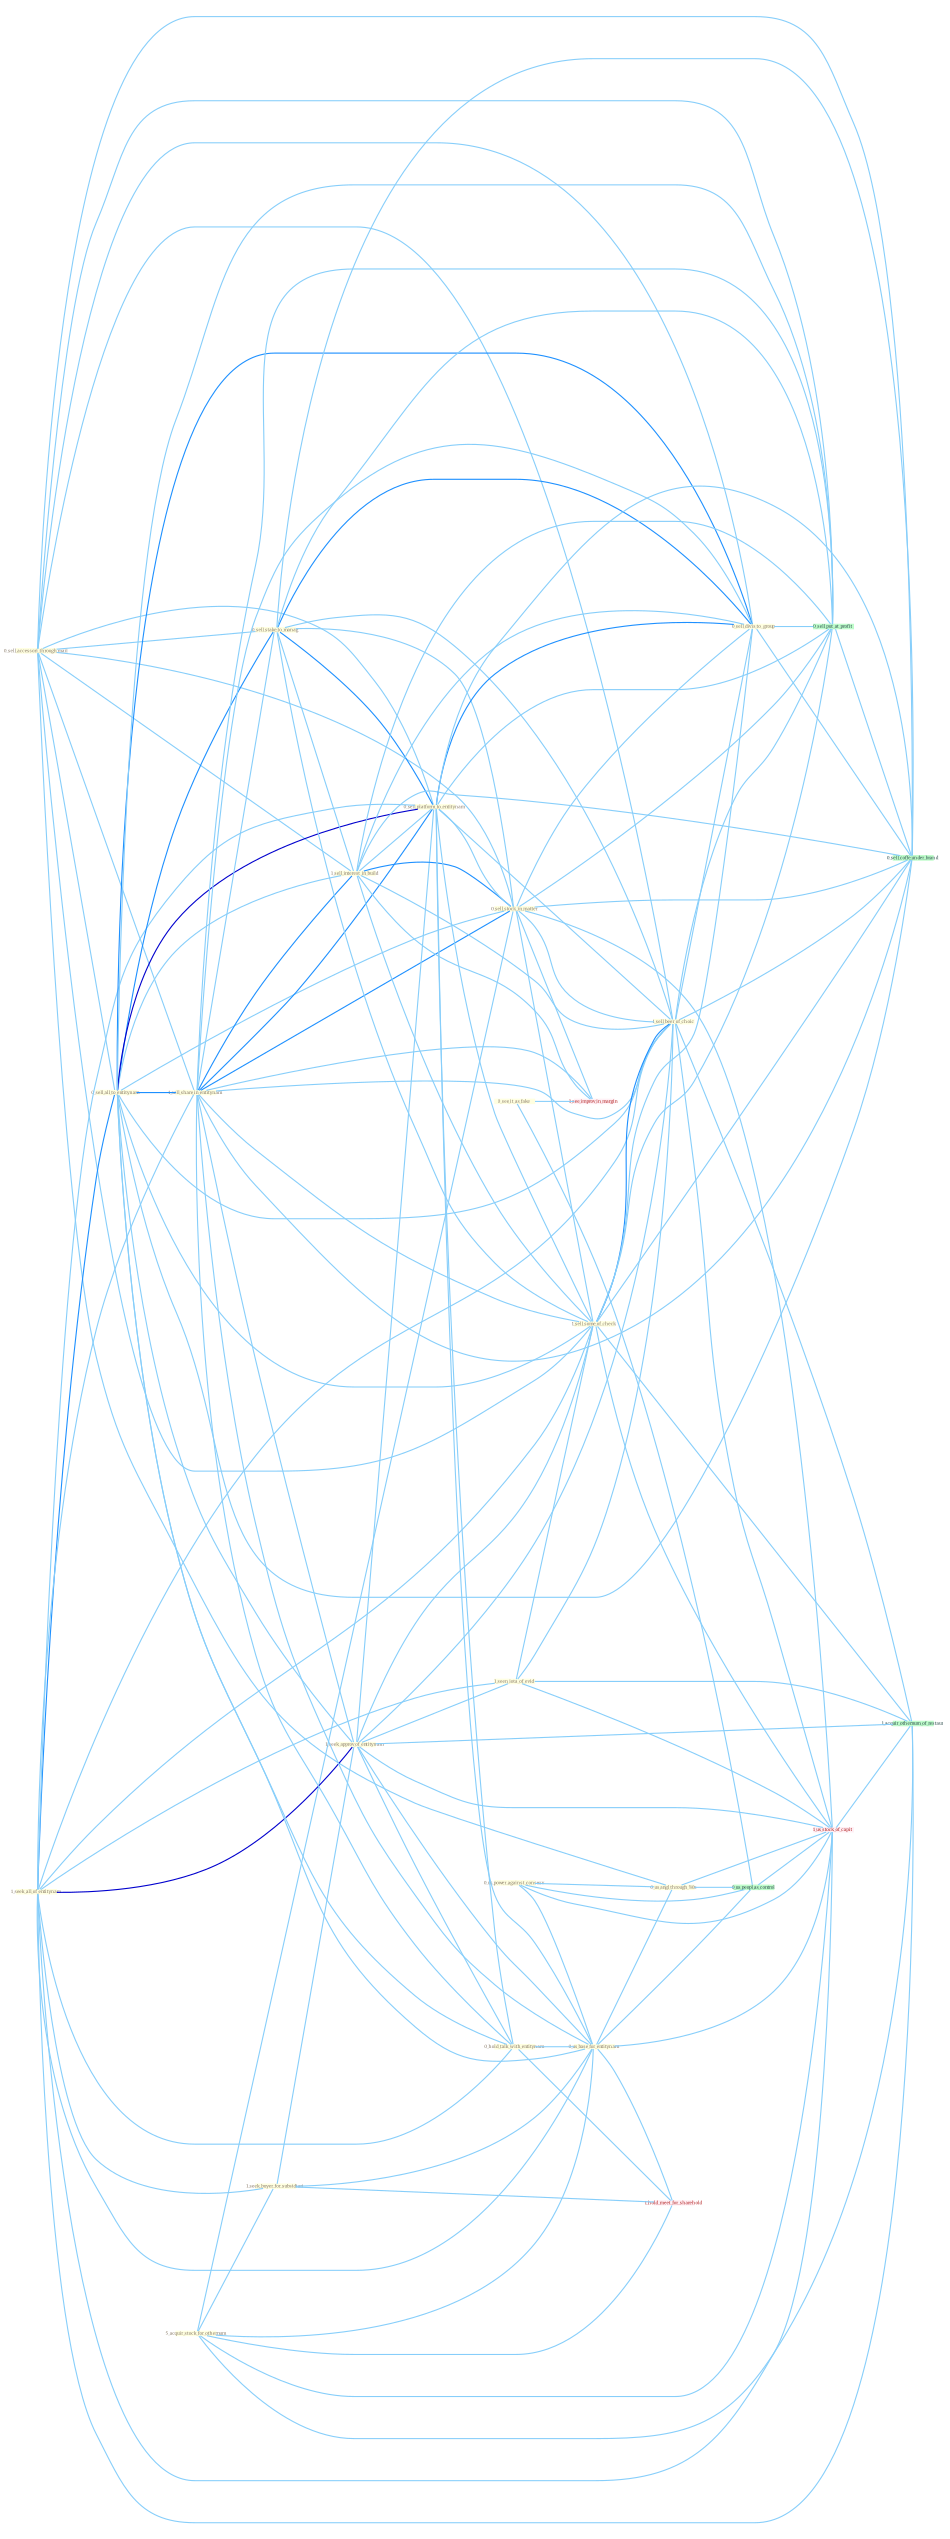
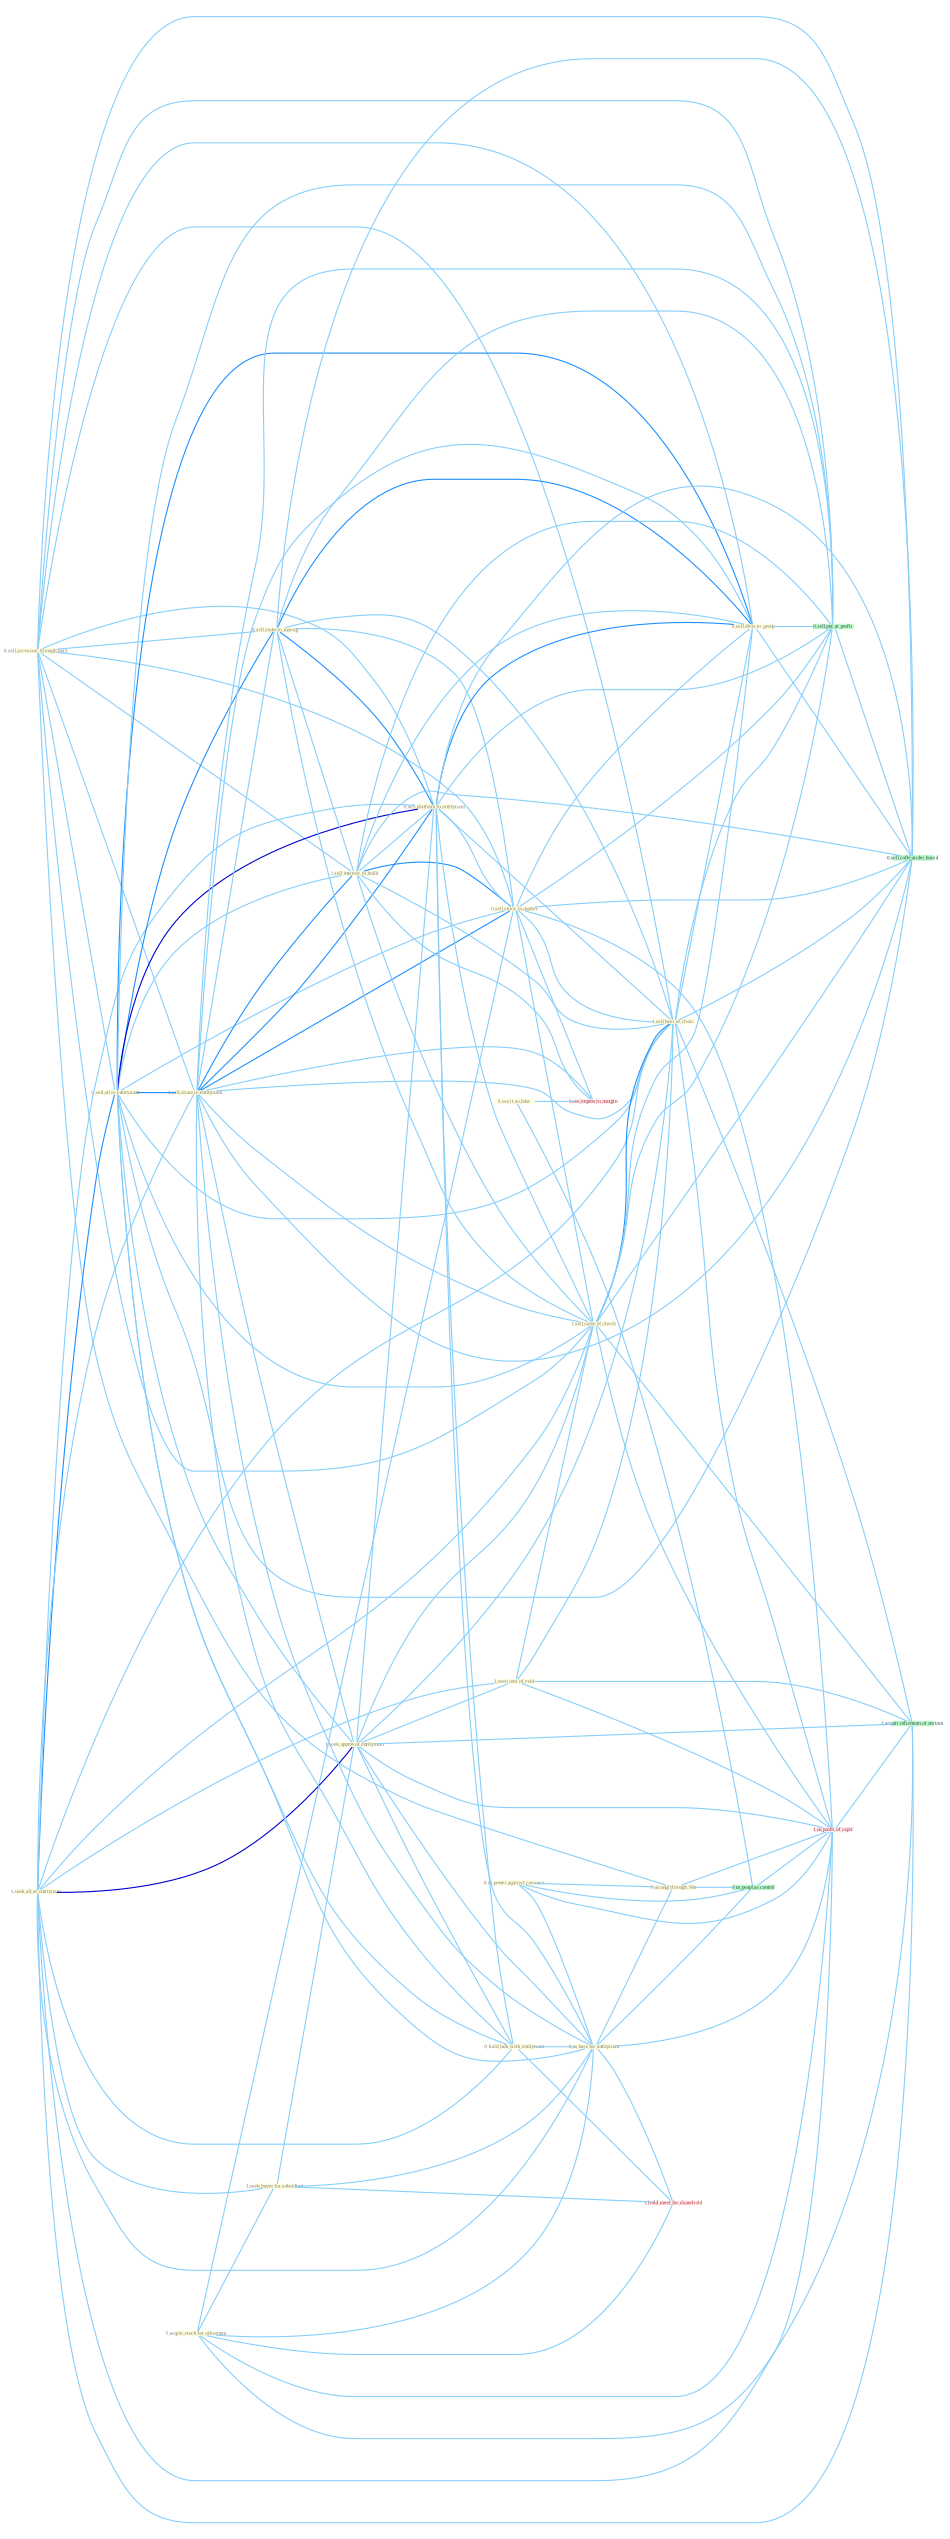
(834, 1830) -> (834, 1830)
